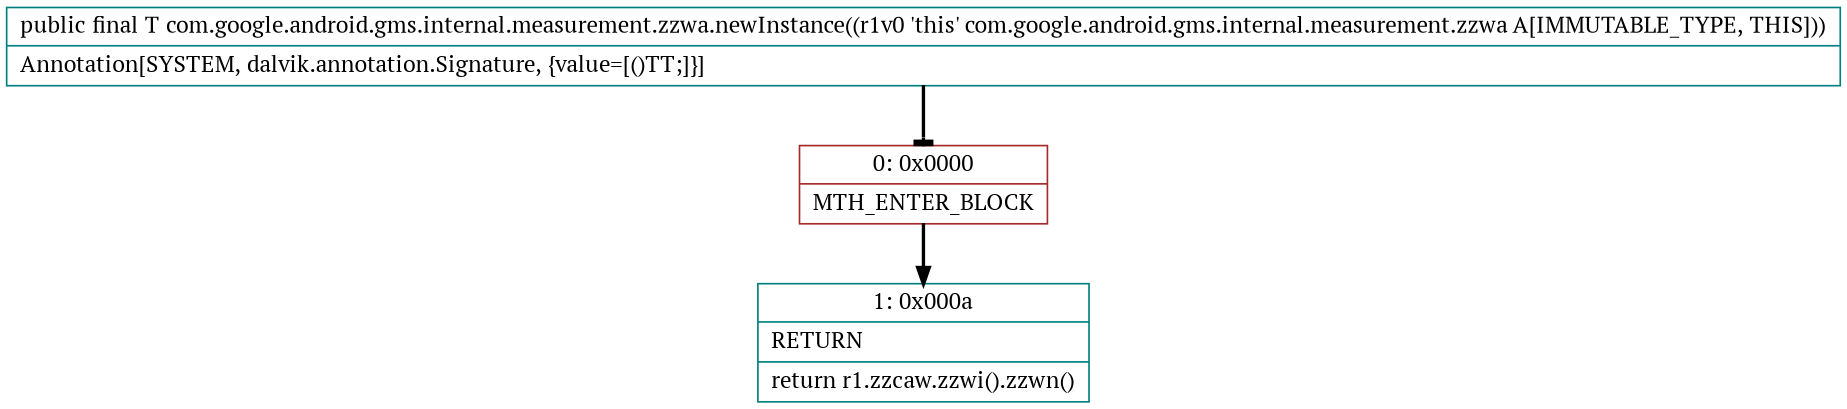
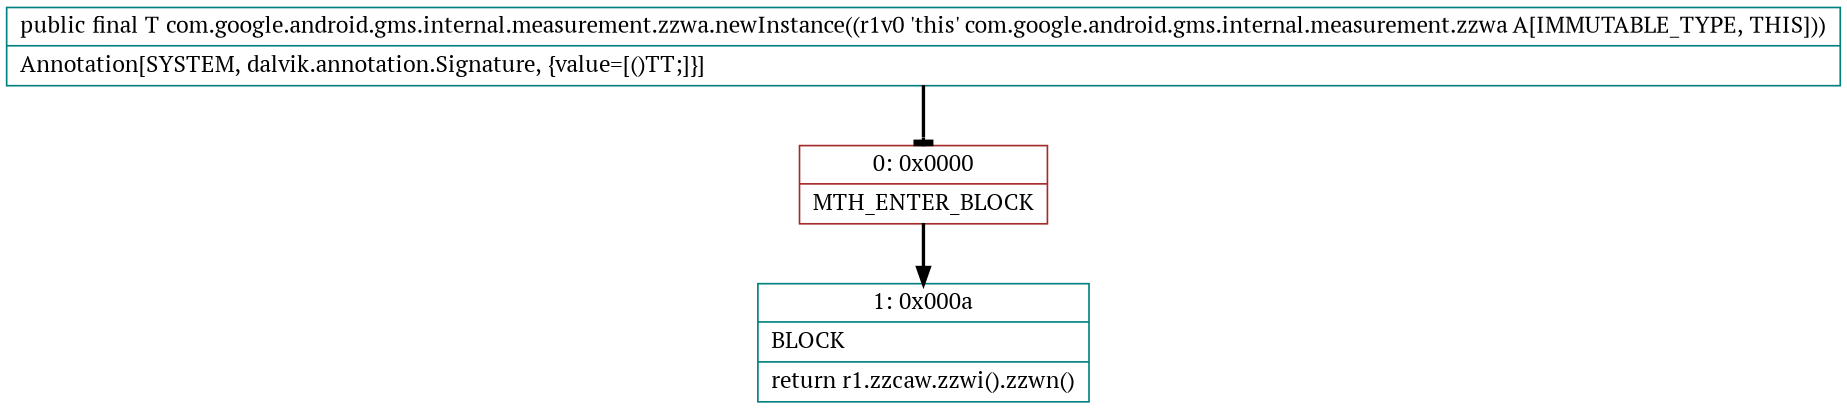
(818, 341) -> (809, 341)
